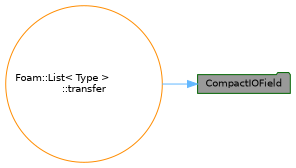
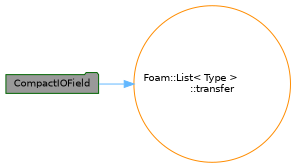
(175, 84) -> (111, 84)
